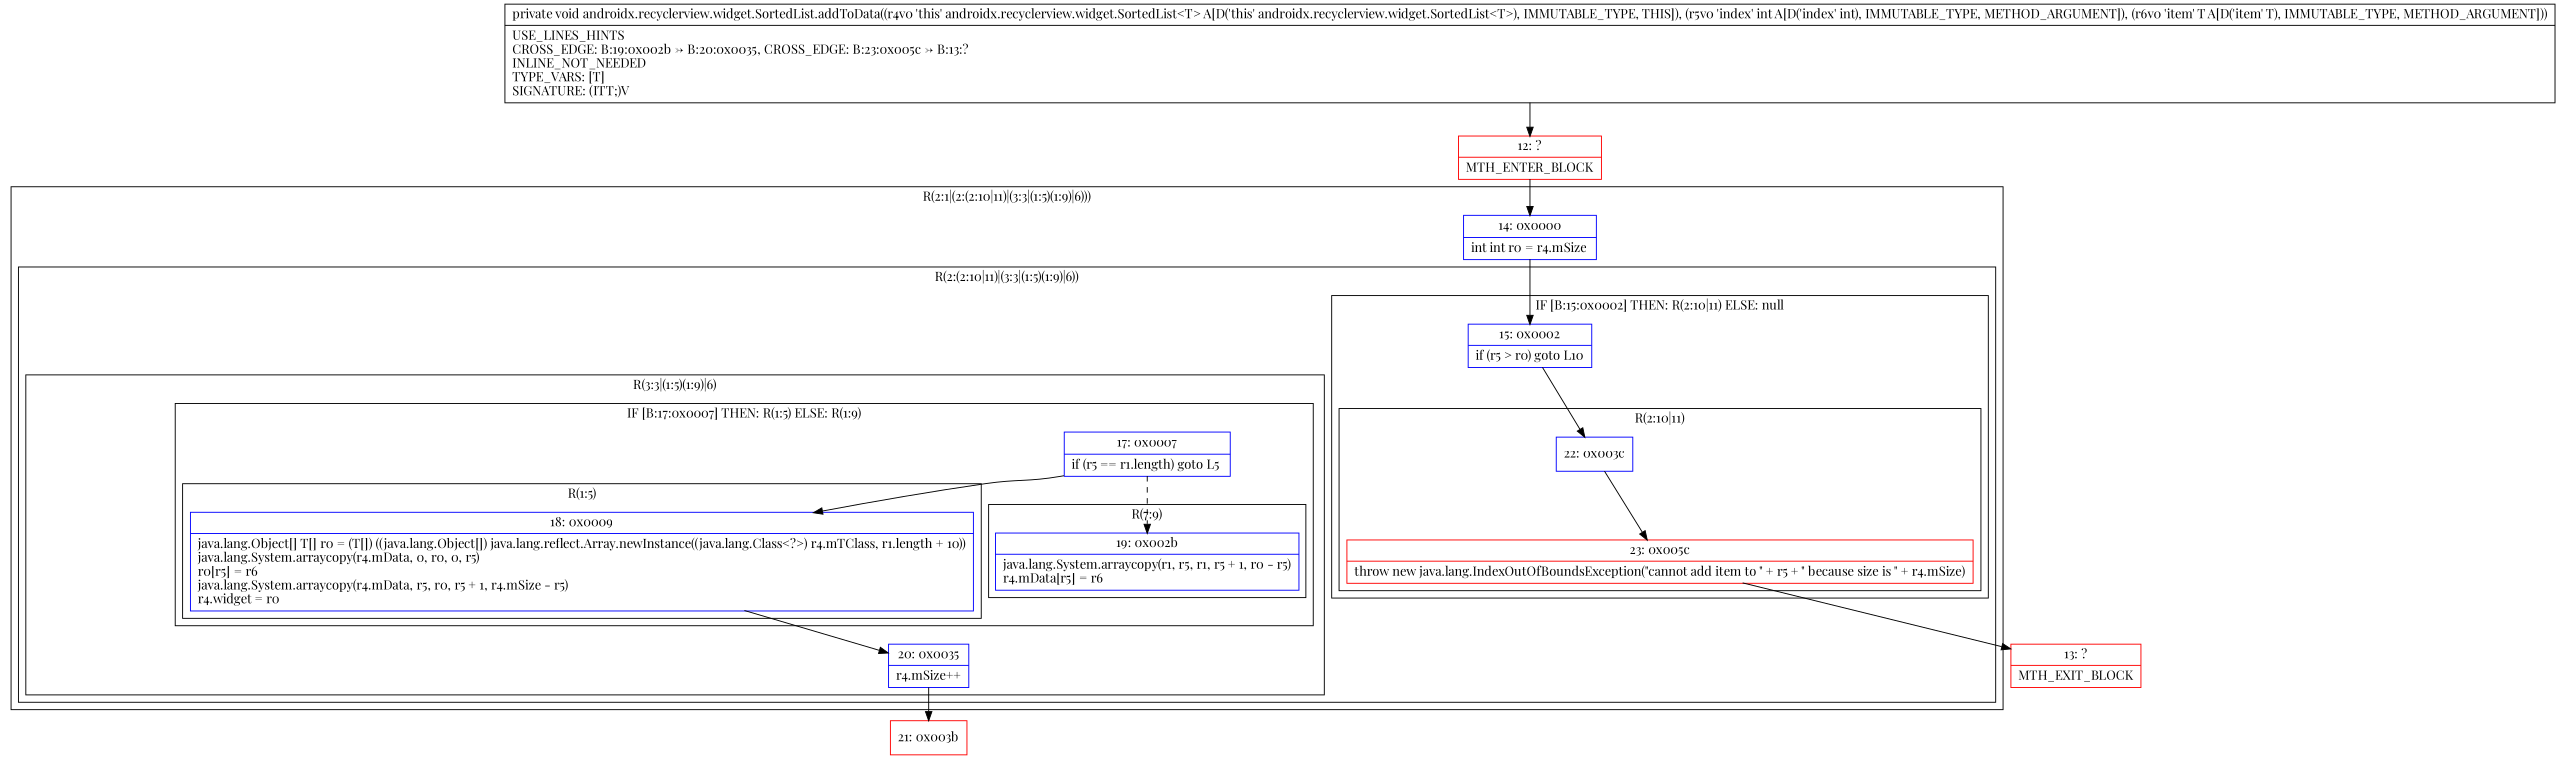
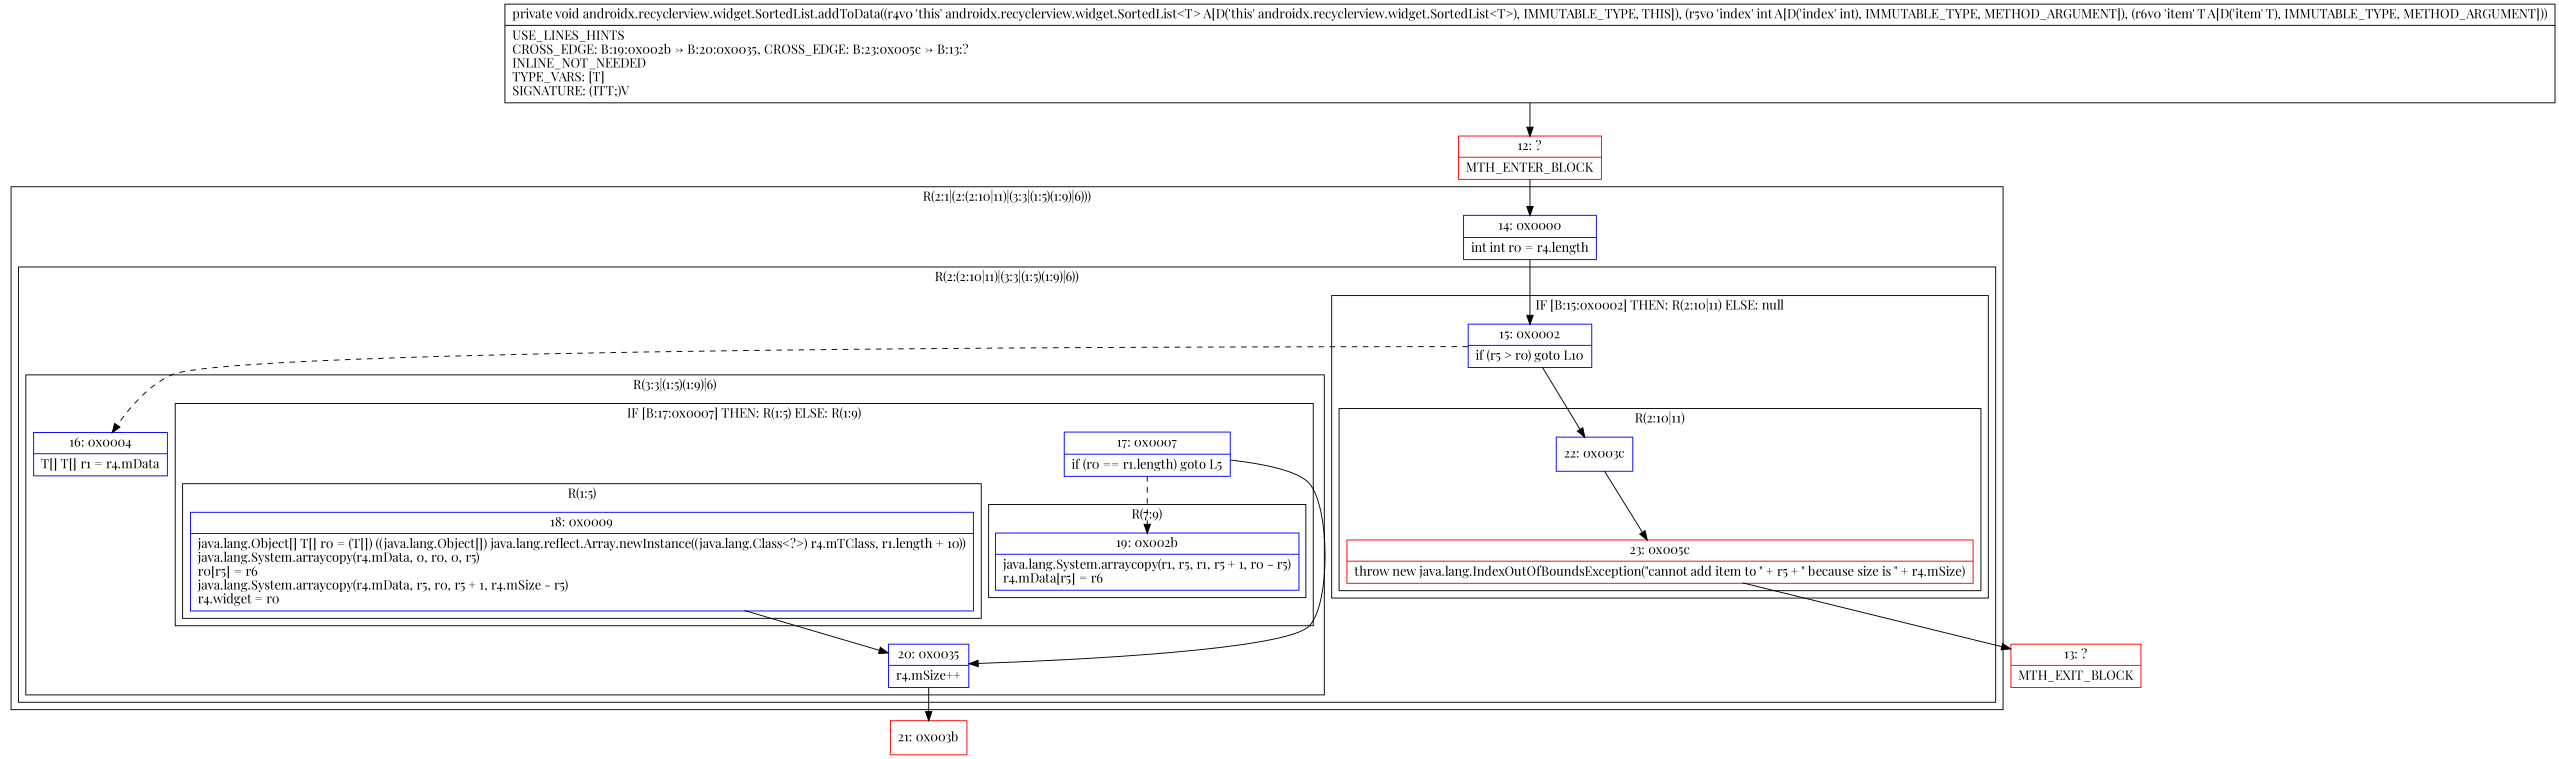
(1529, 248) -> (1530, 248)
none -> (101, 454)
(1146, 465) -> (1147, 465)
(943, 490) -> (1261, 642)
